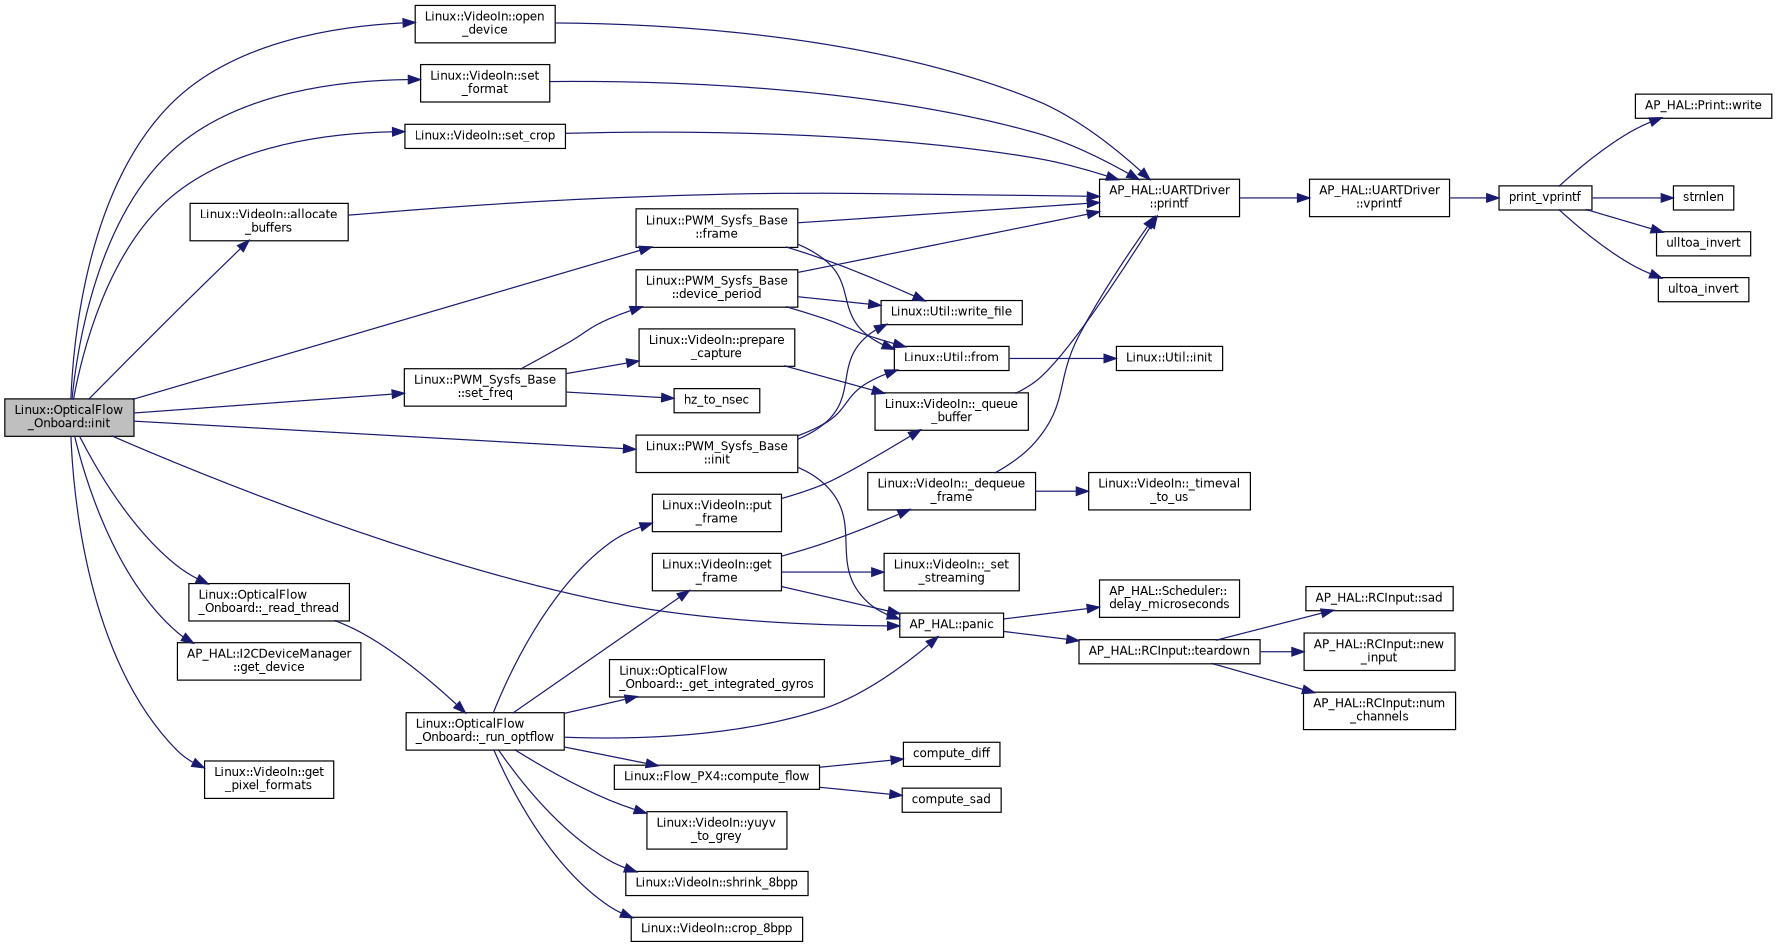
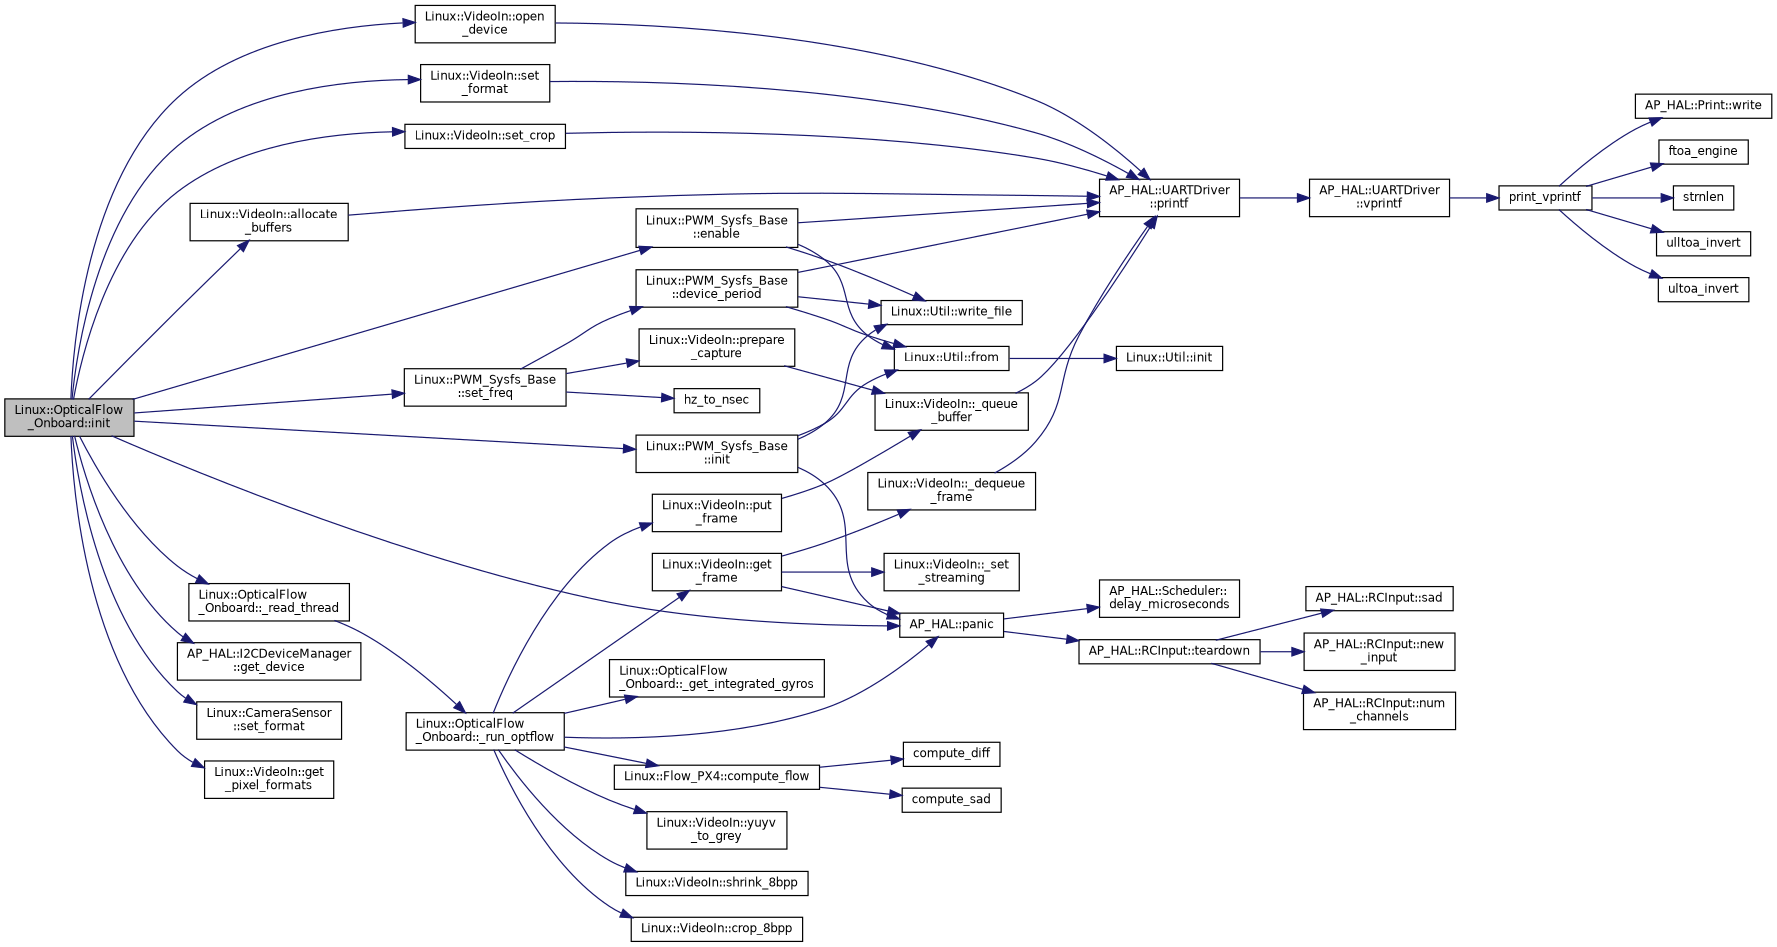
none -> (1704, 152)
(717, 228) -> (717, 228)
(1170, 491) -> none
none -> (269, 721)
